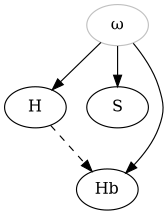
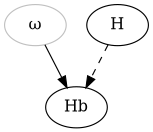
(81, 62) -> none
(118, 107) -> none
